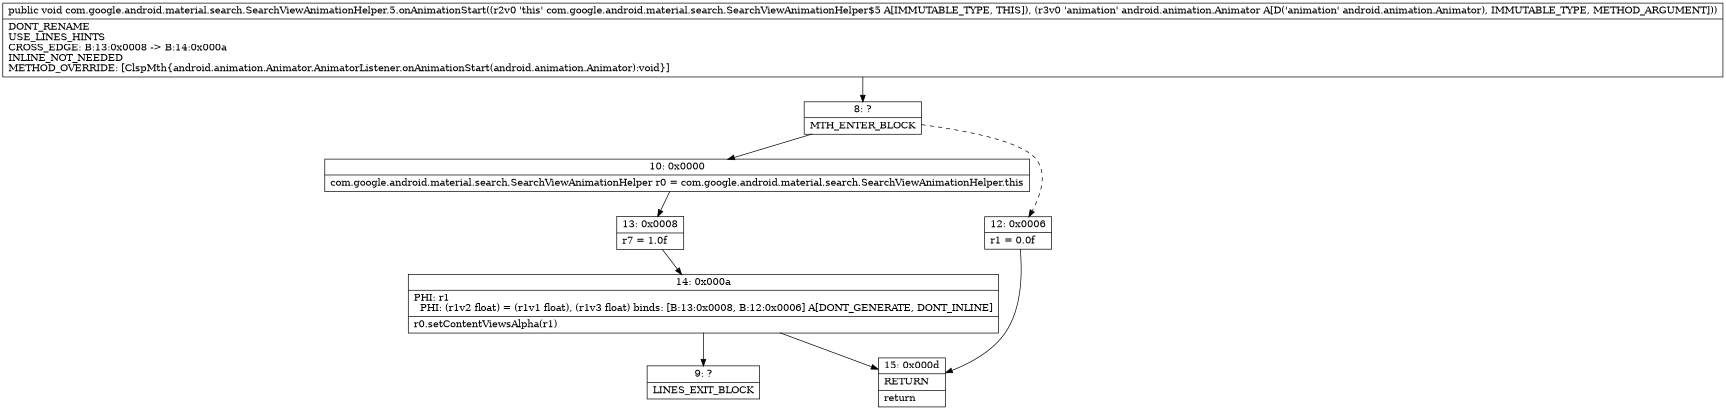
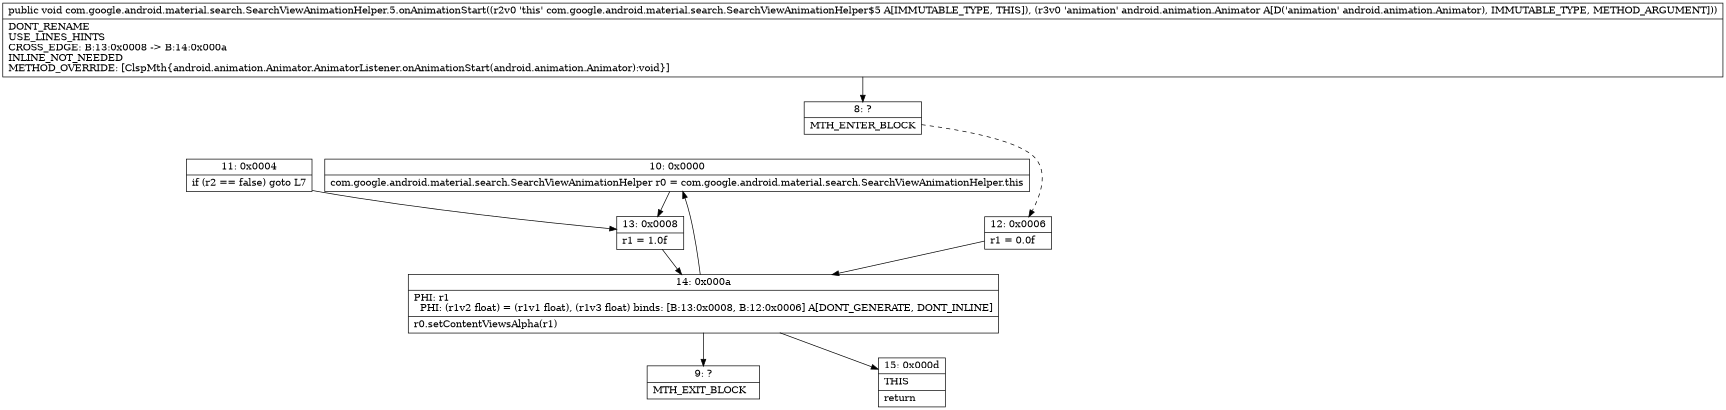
(773, 146) -> (694, 236)
none -> (249, 175)
(645, 241) -> (645, 241)
(1010, 324) -> (912, 257)
(906, 382) -> (897, 382)
(703, 390) -> (700, 390)
